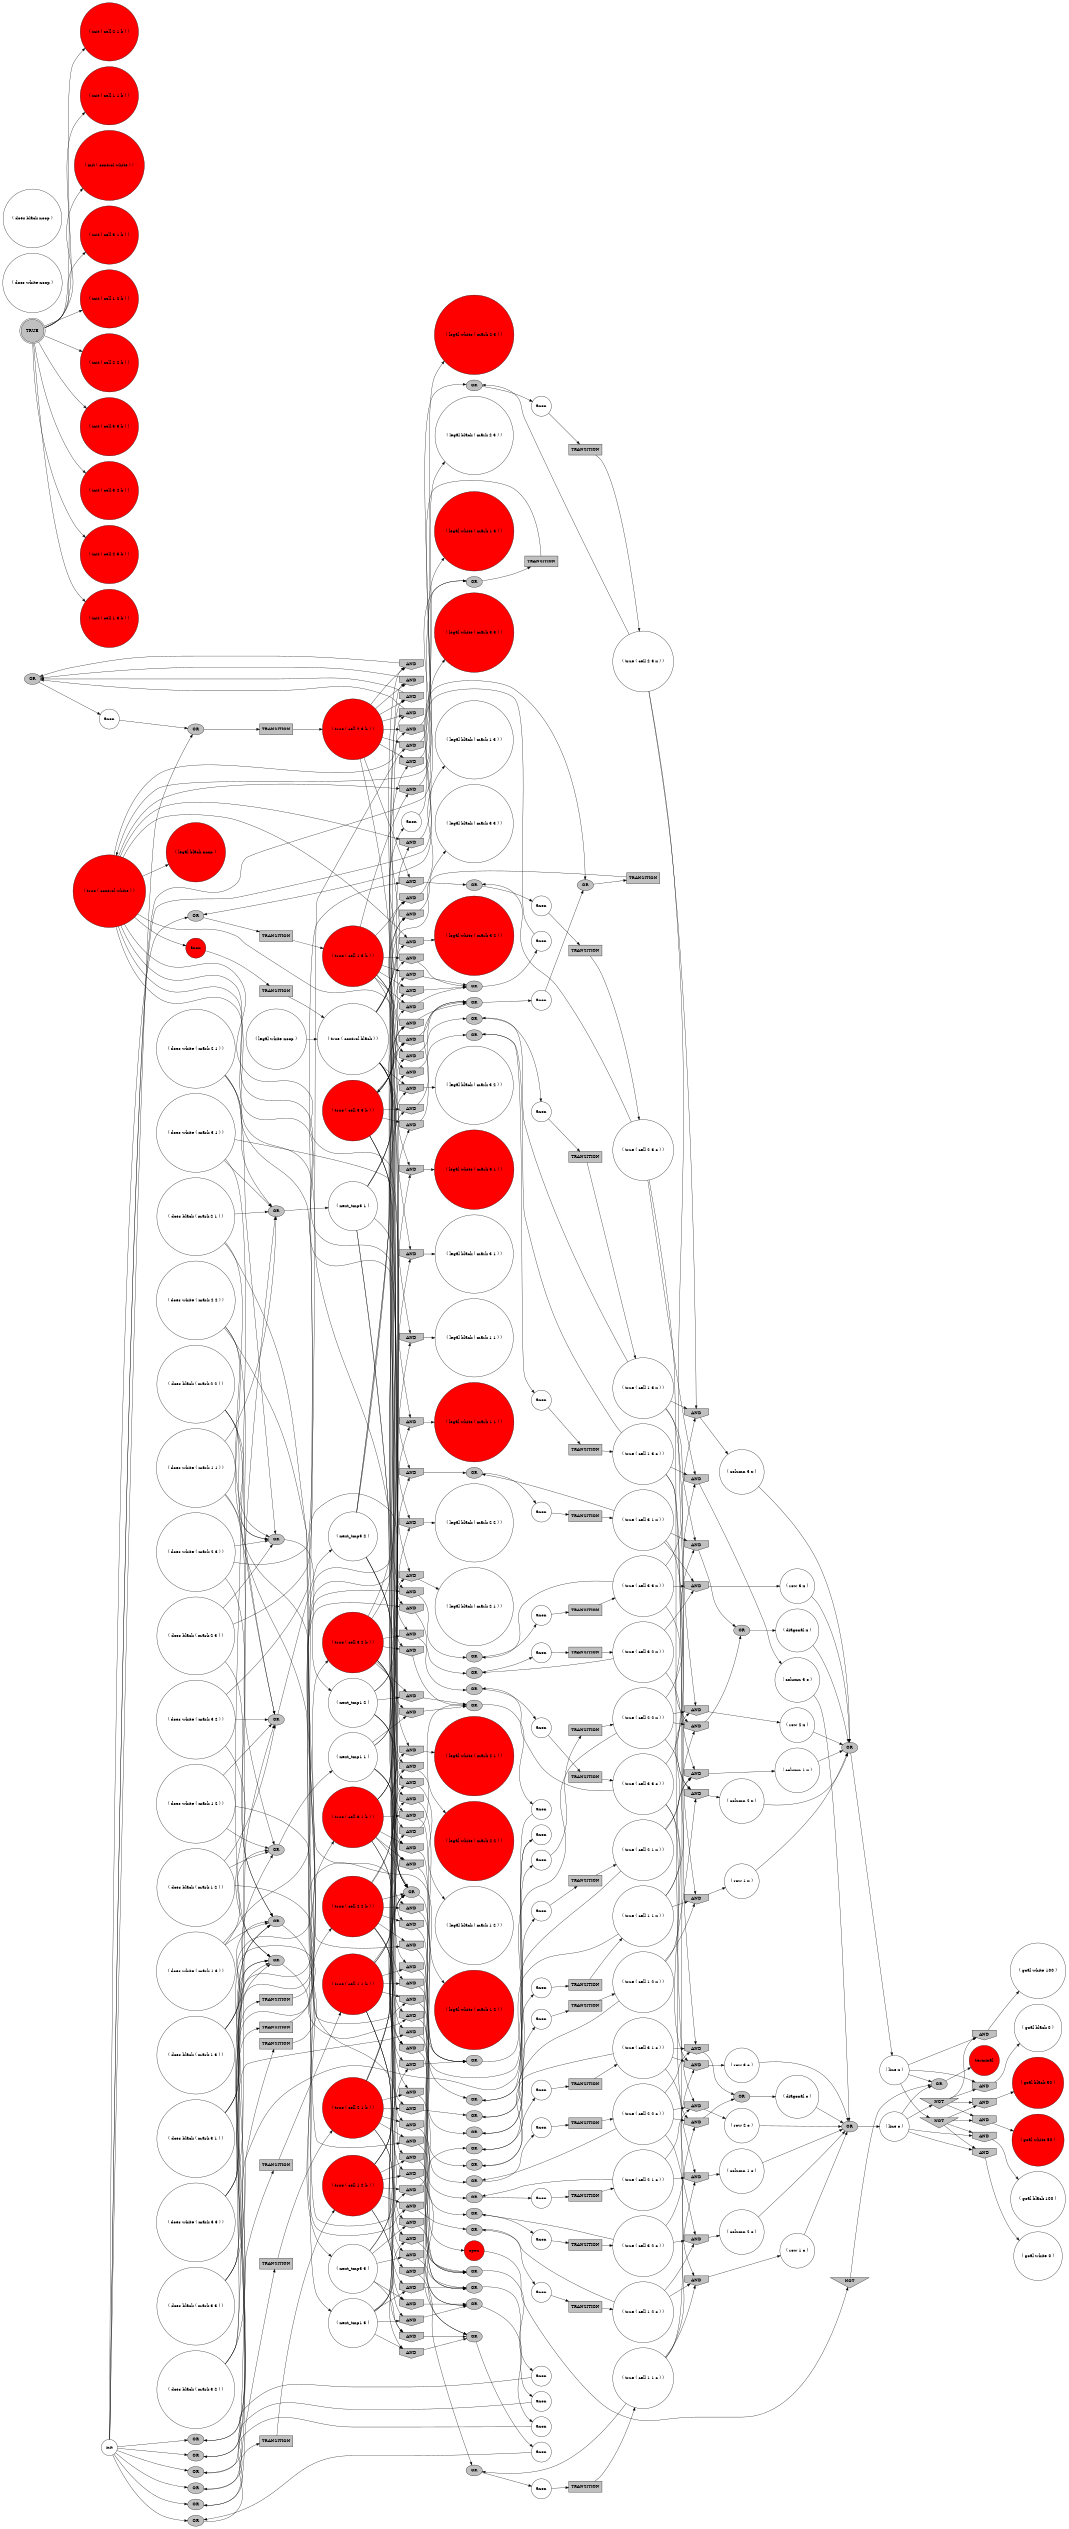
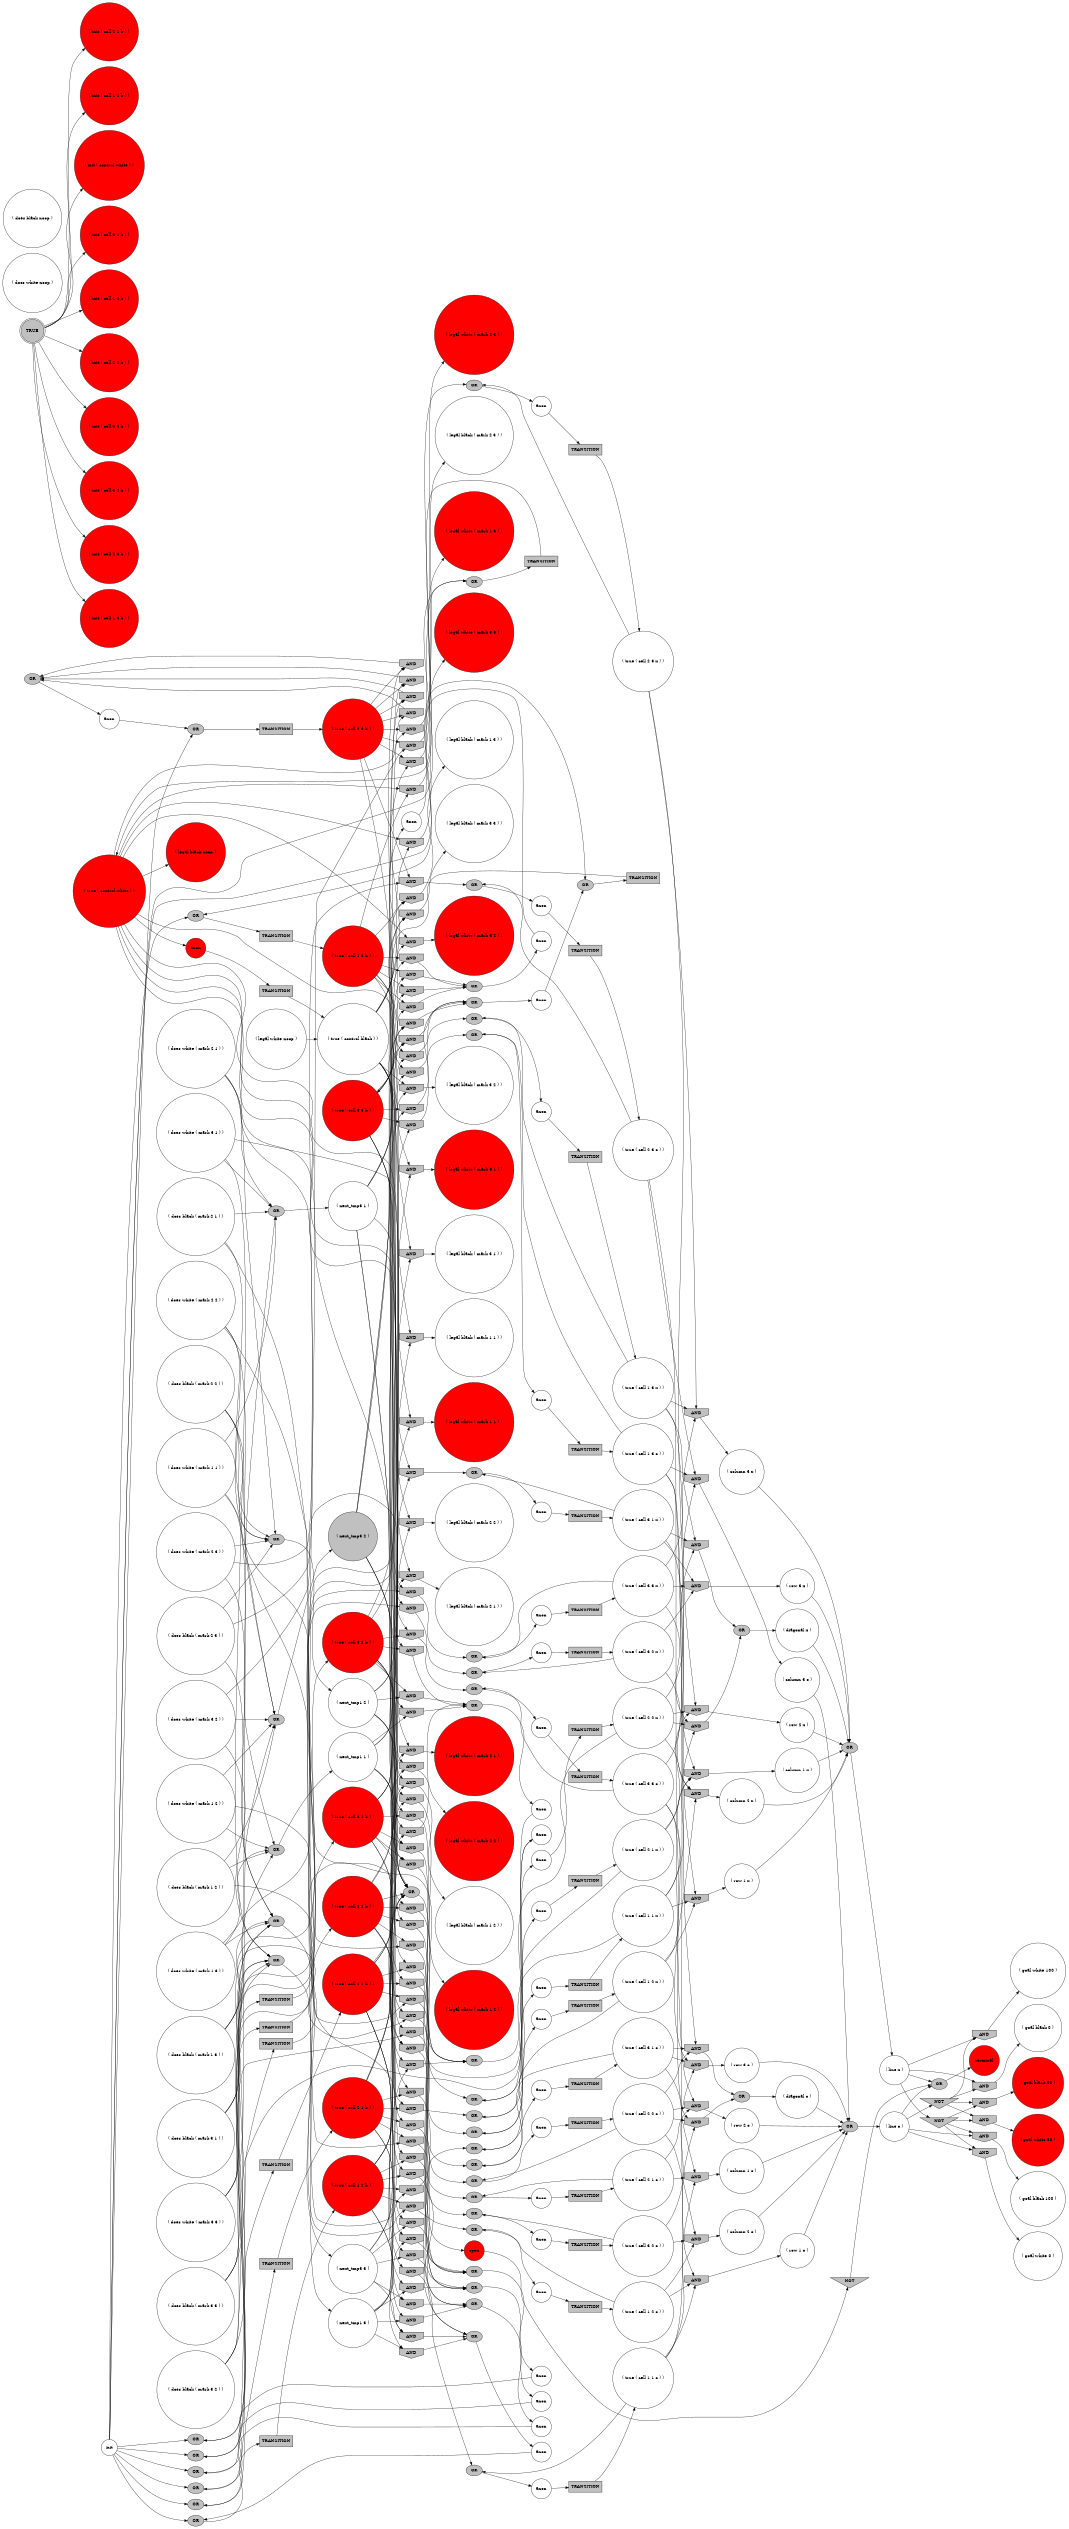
(353, 1536) -> (353, 1536)
